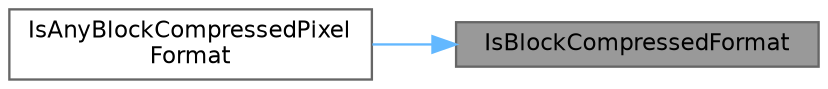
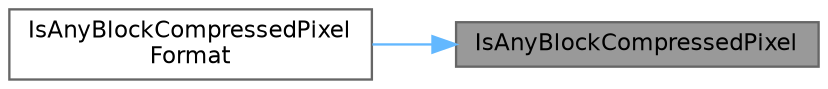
(637, 44) -> (637, 44)
